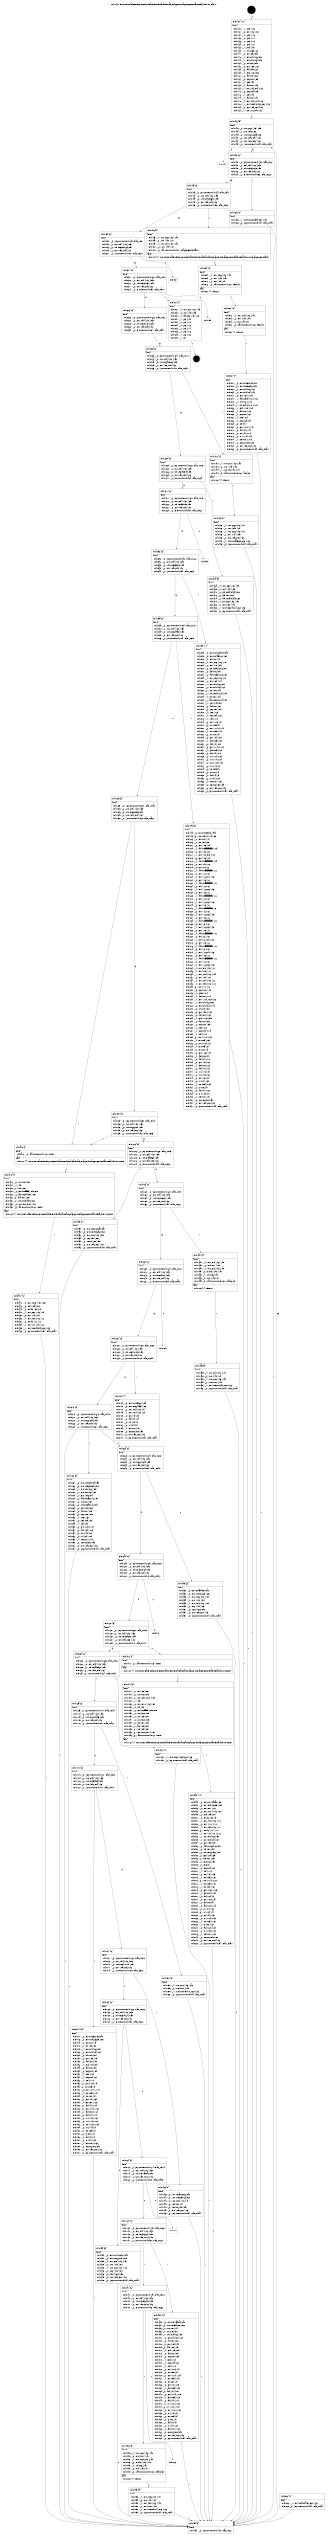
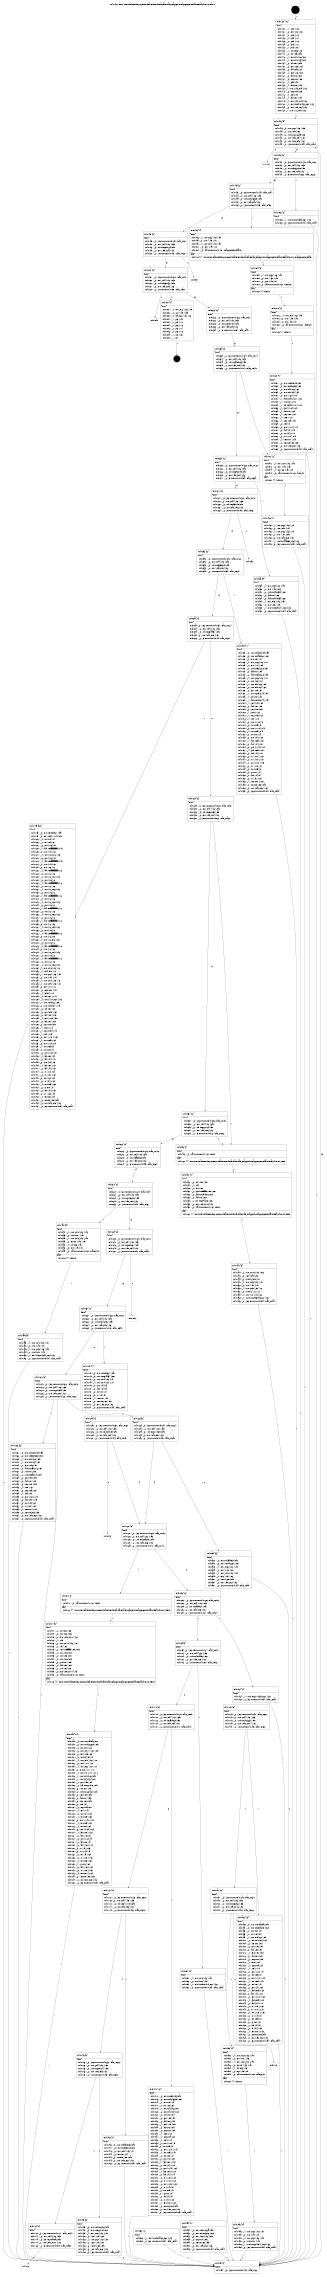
(128, 1193) -> none
(141, 1512) -> (150, 1482)
(144, 2200) -> none
